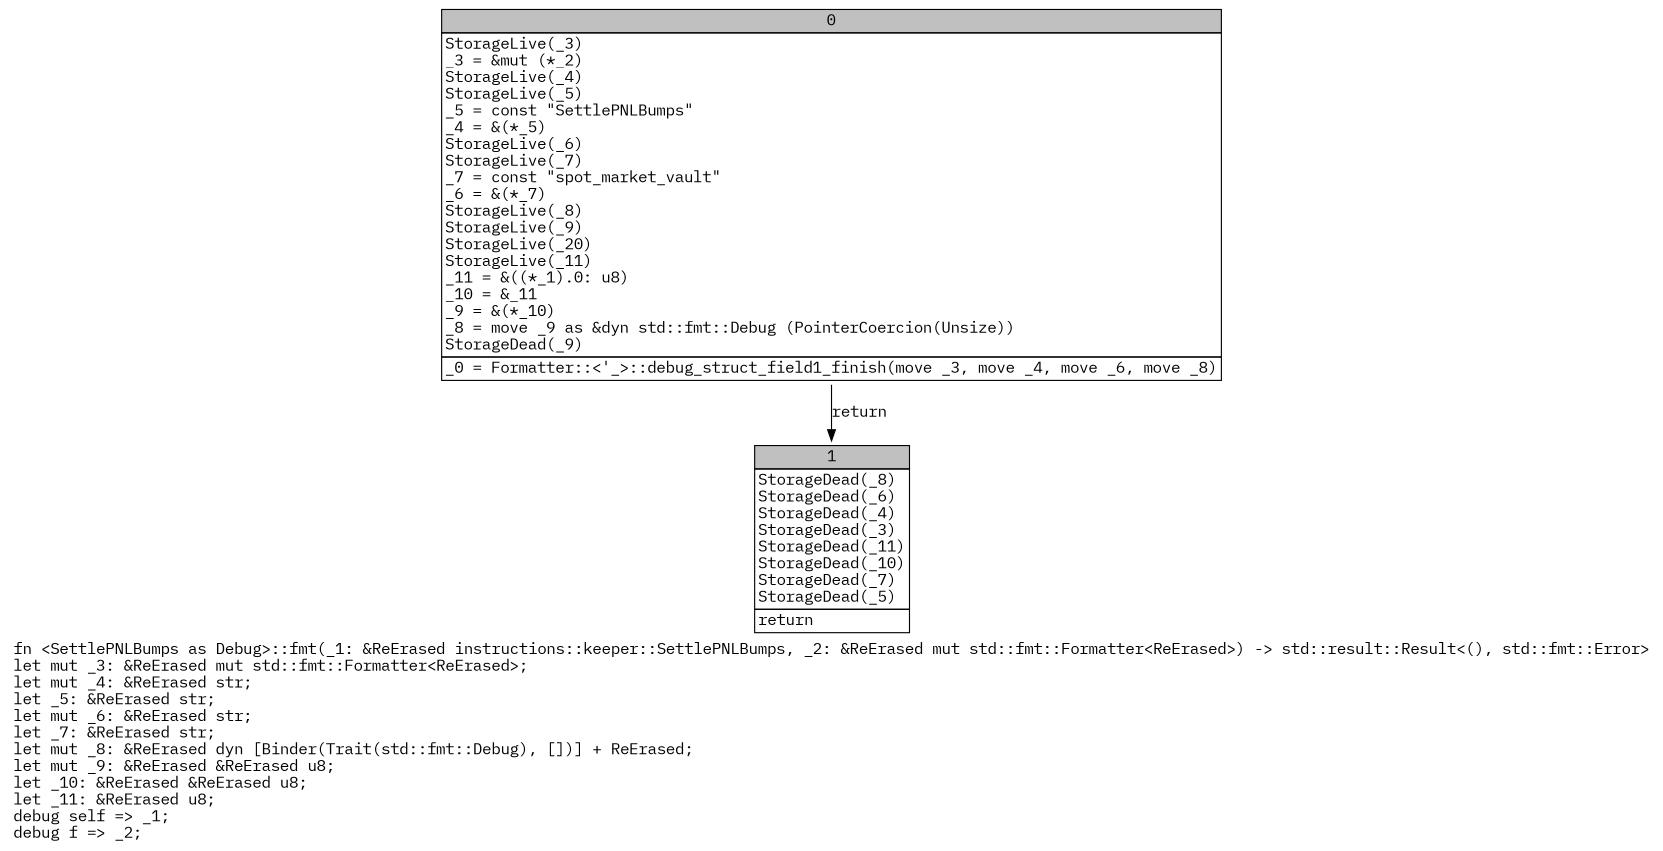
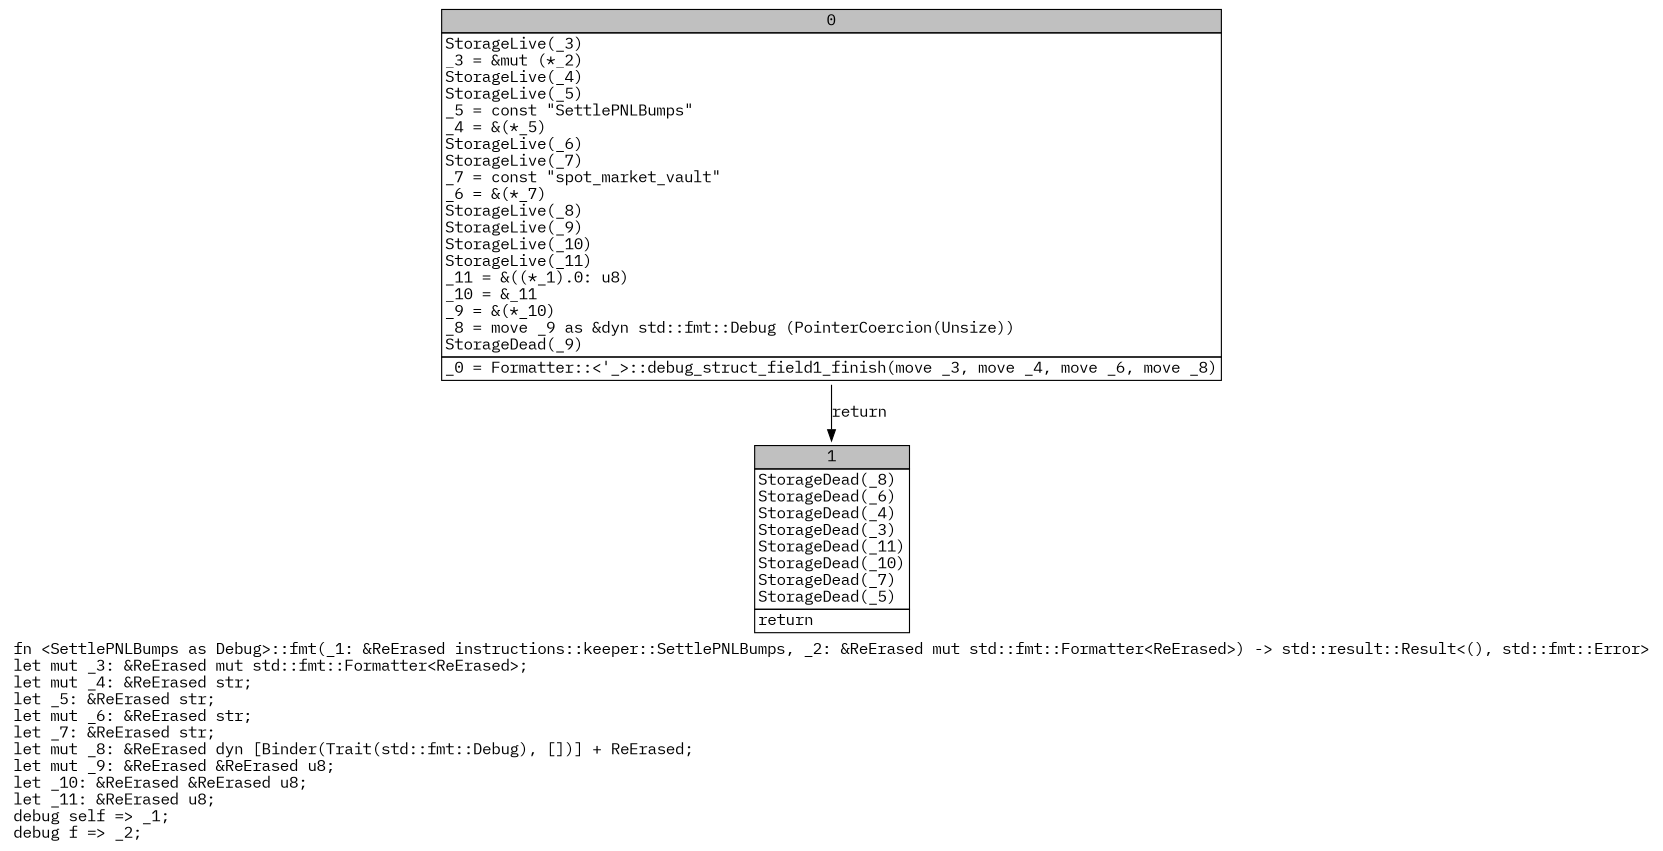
(519, 244) -> (519, 244)
